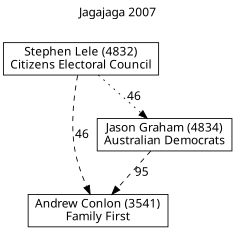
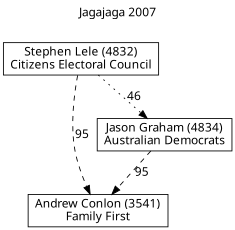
(82, 135) -> (82, 135)
